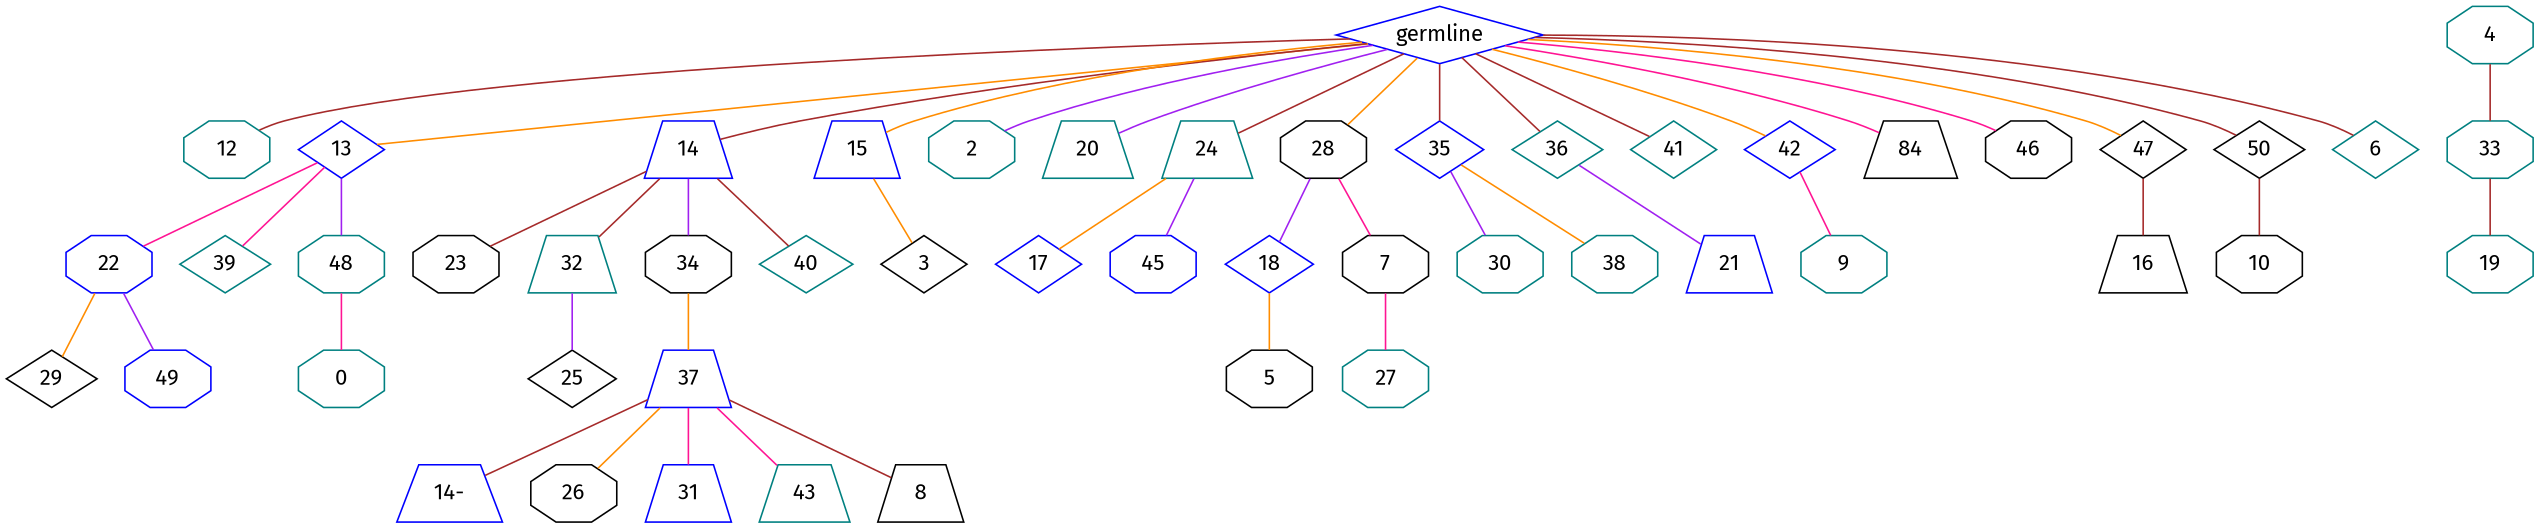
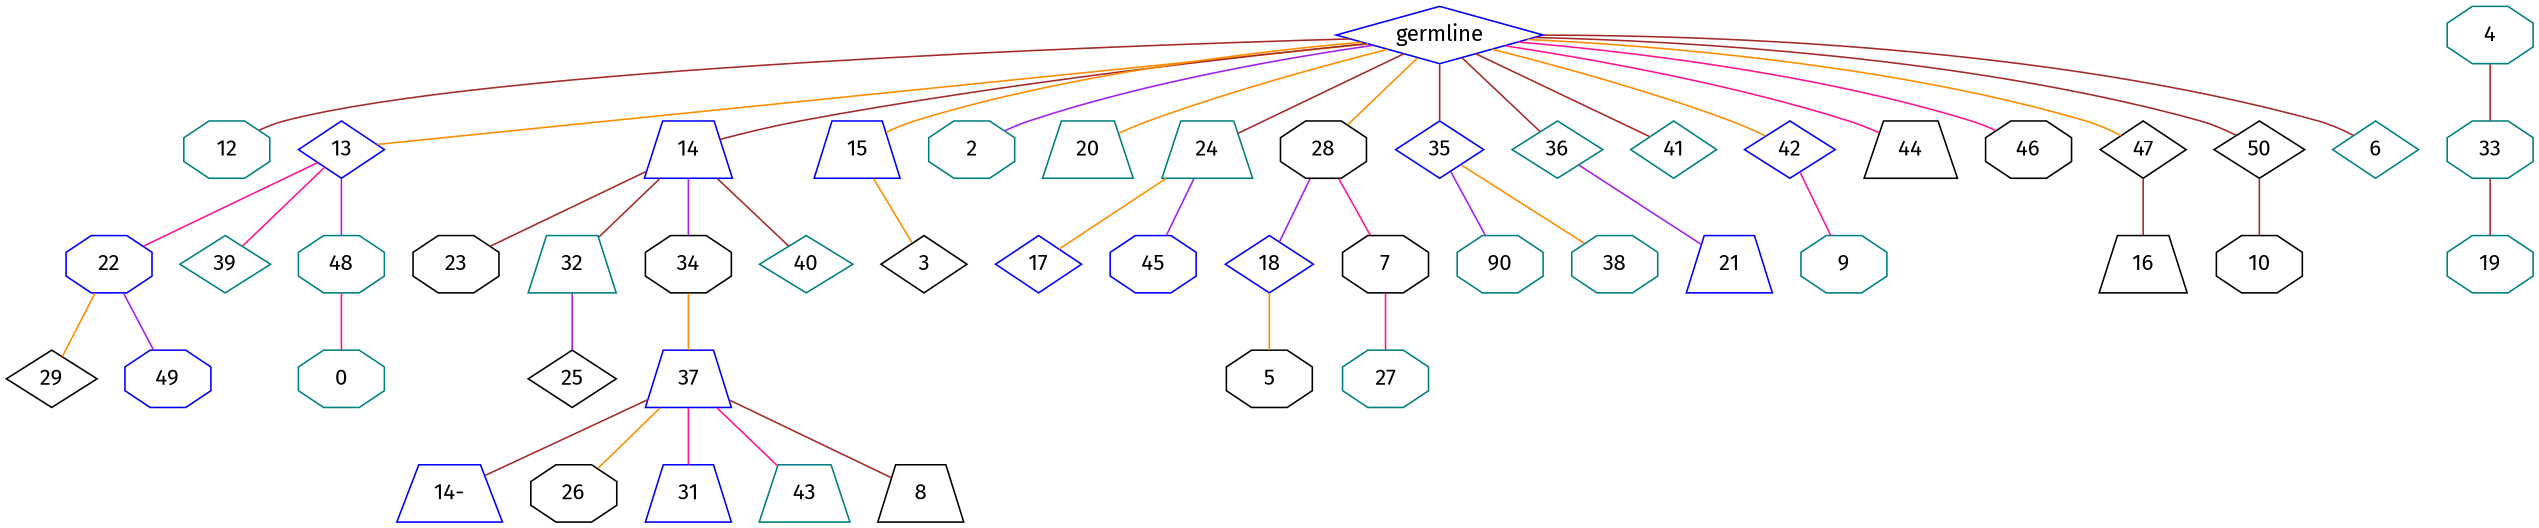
(1252, 87) -> (1252, 87)
(1911, 150) -> (1911, 150)
(1500, 264) -> (1500, 264)
